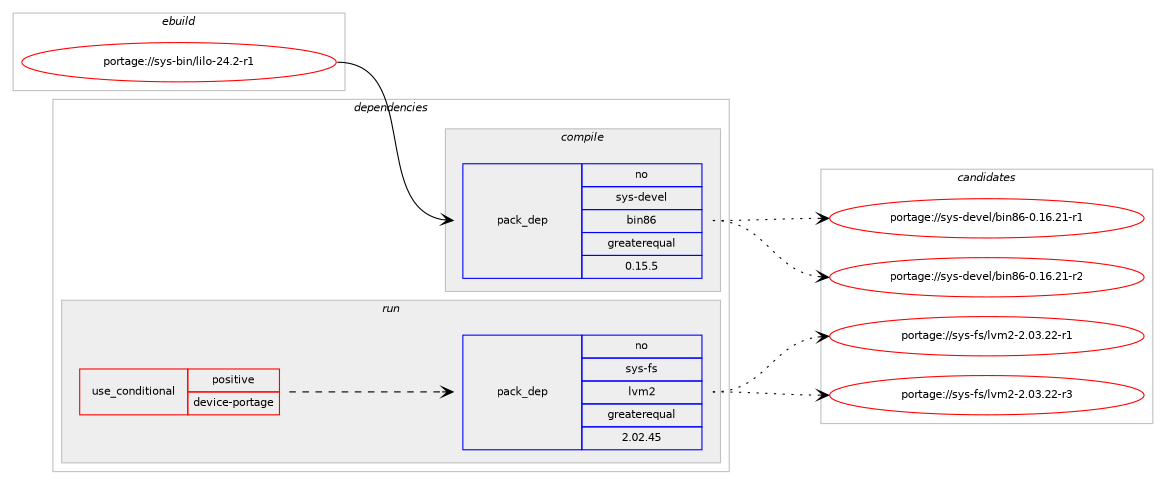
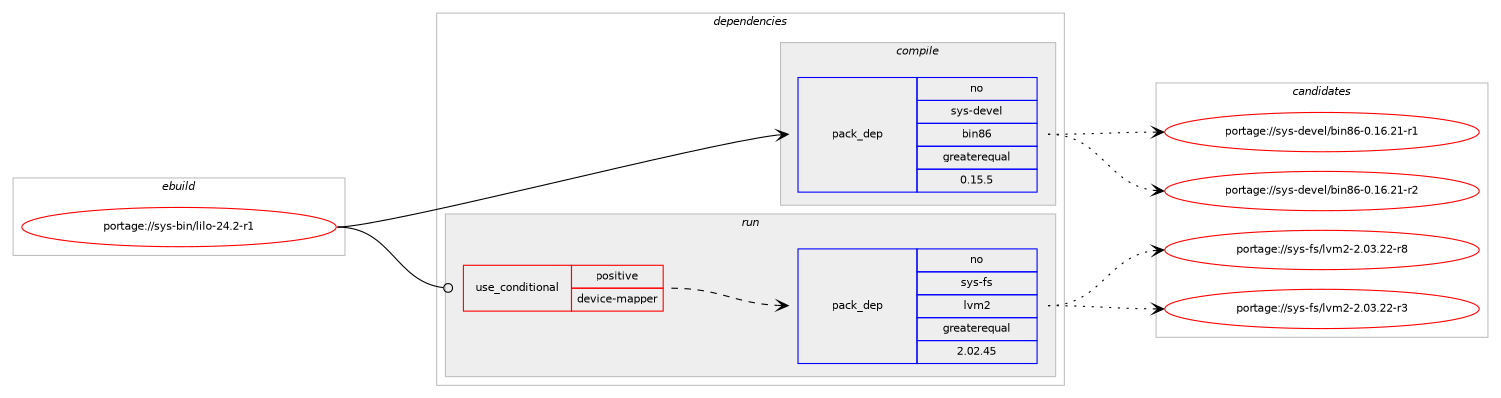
none -> (392, 254)
(987, 336) -> (1322, 250)
(234, 403) -> (617, 299)
